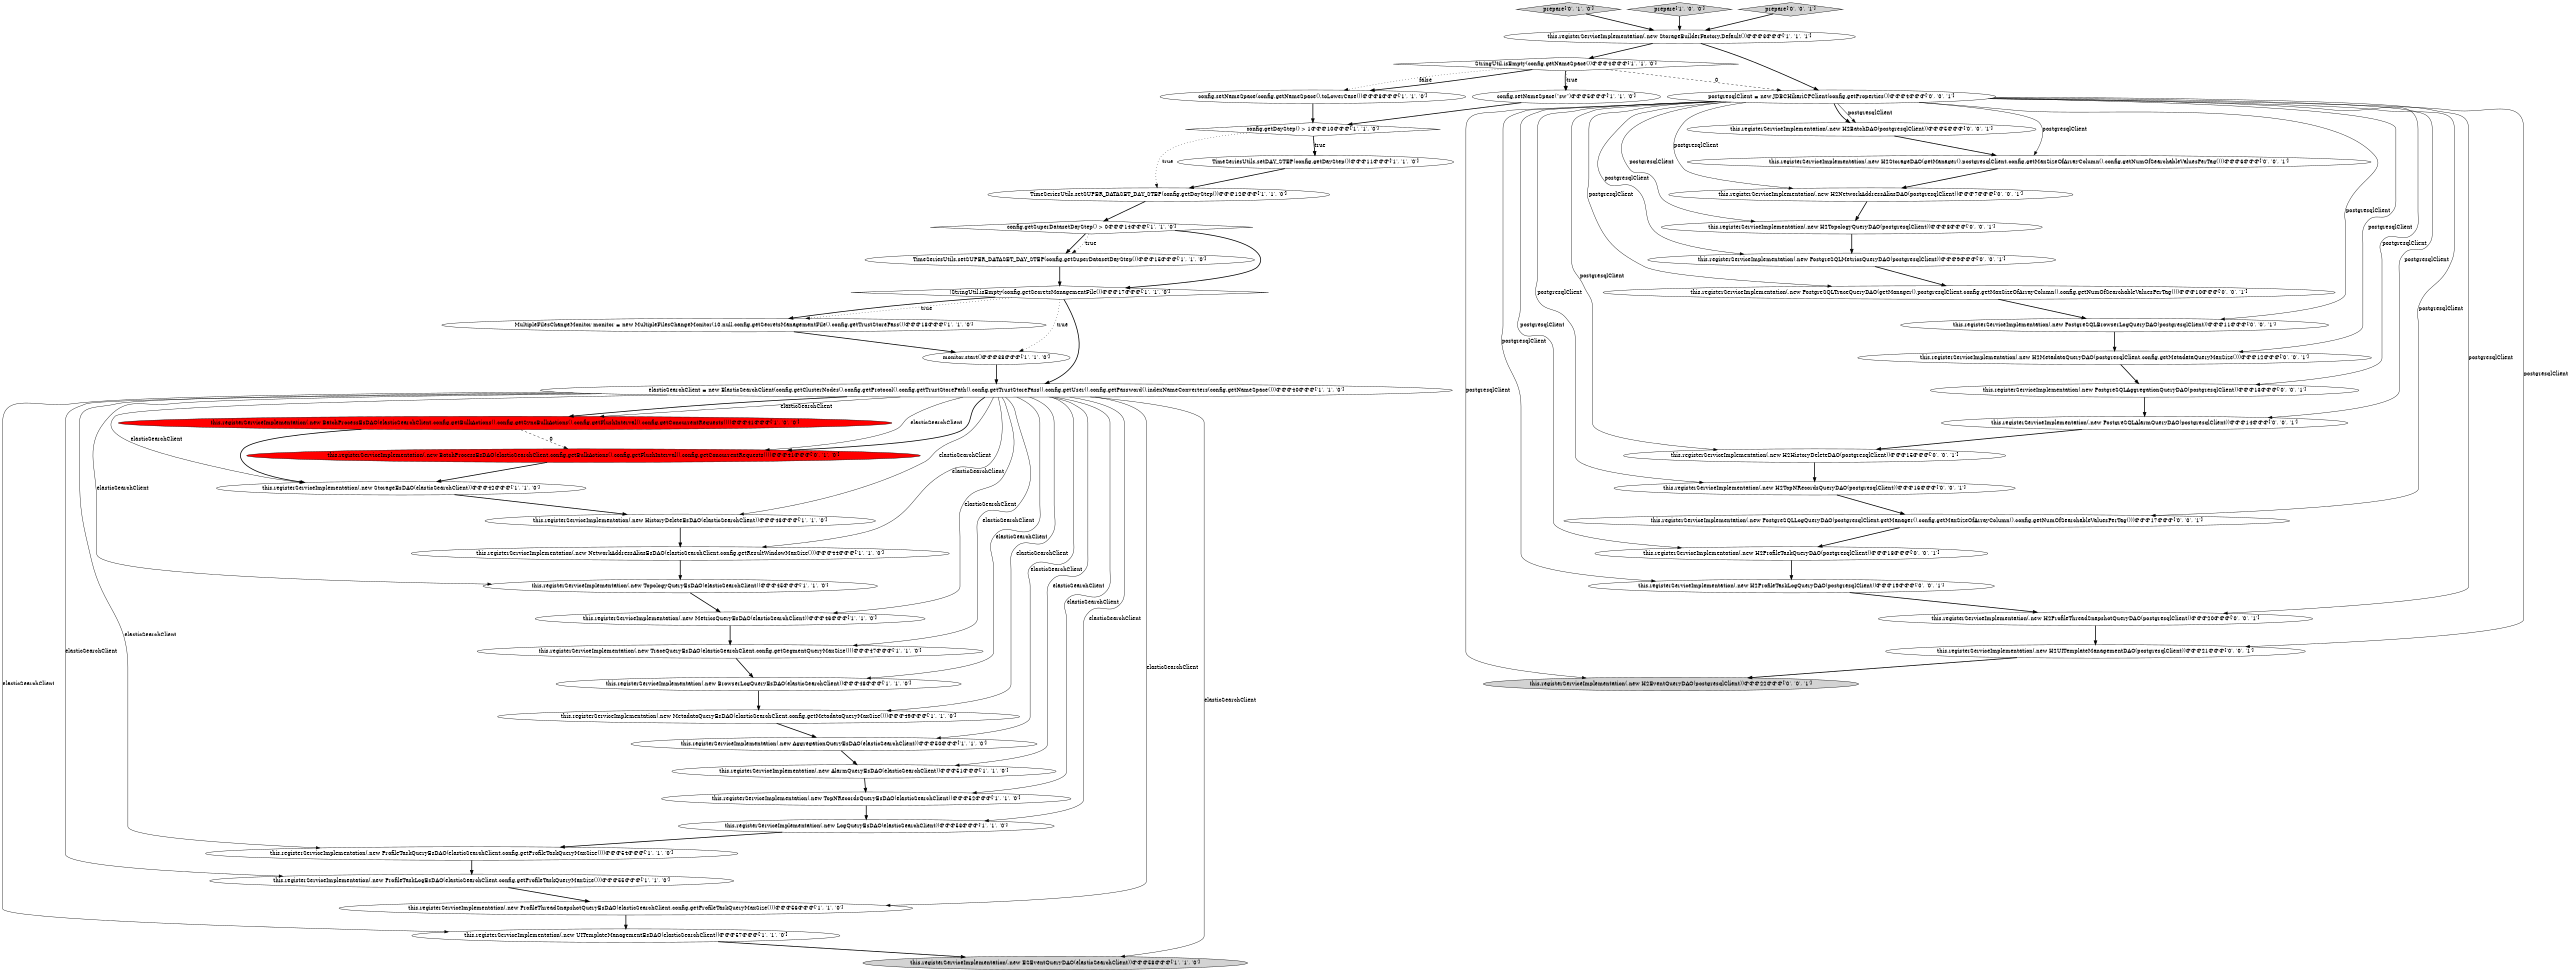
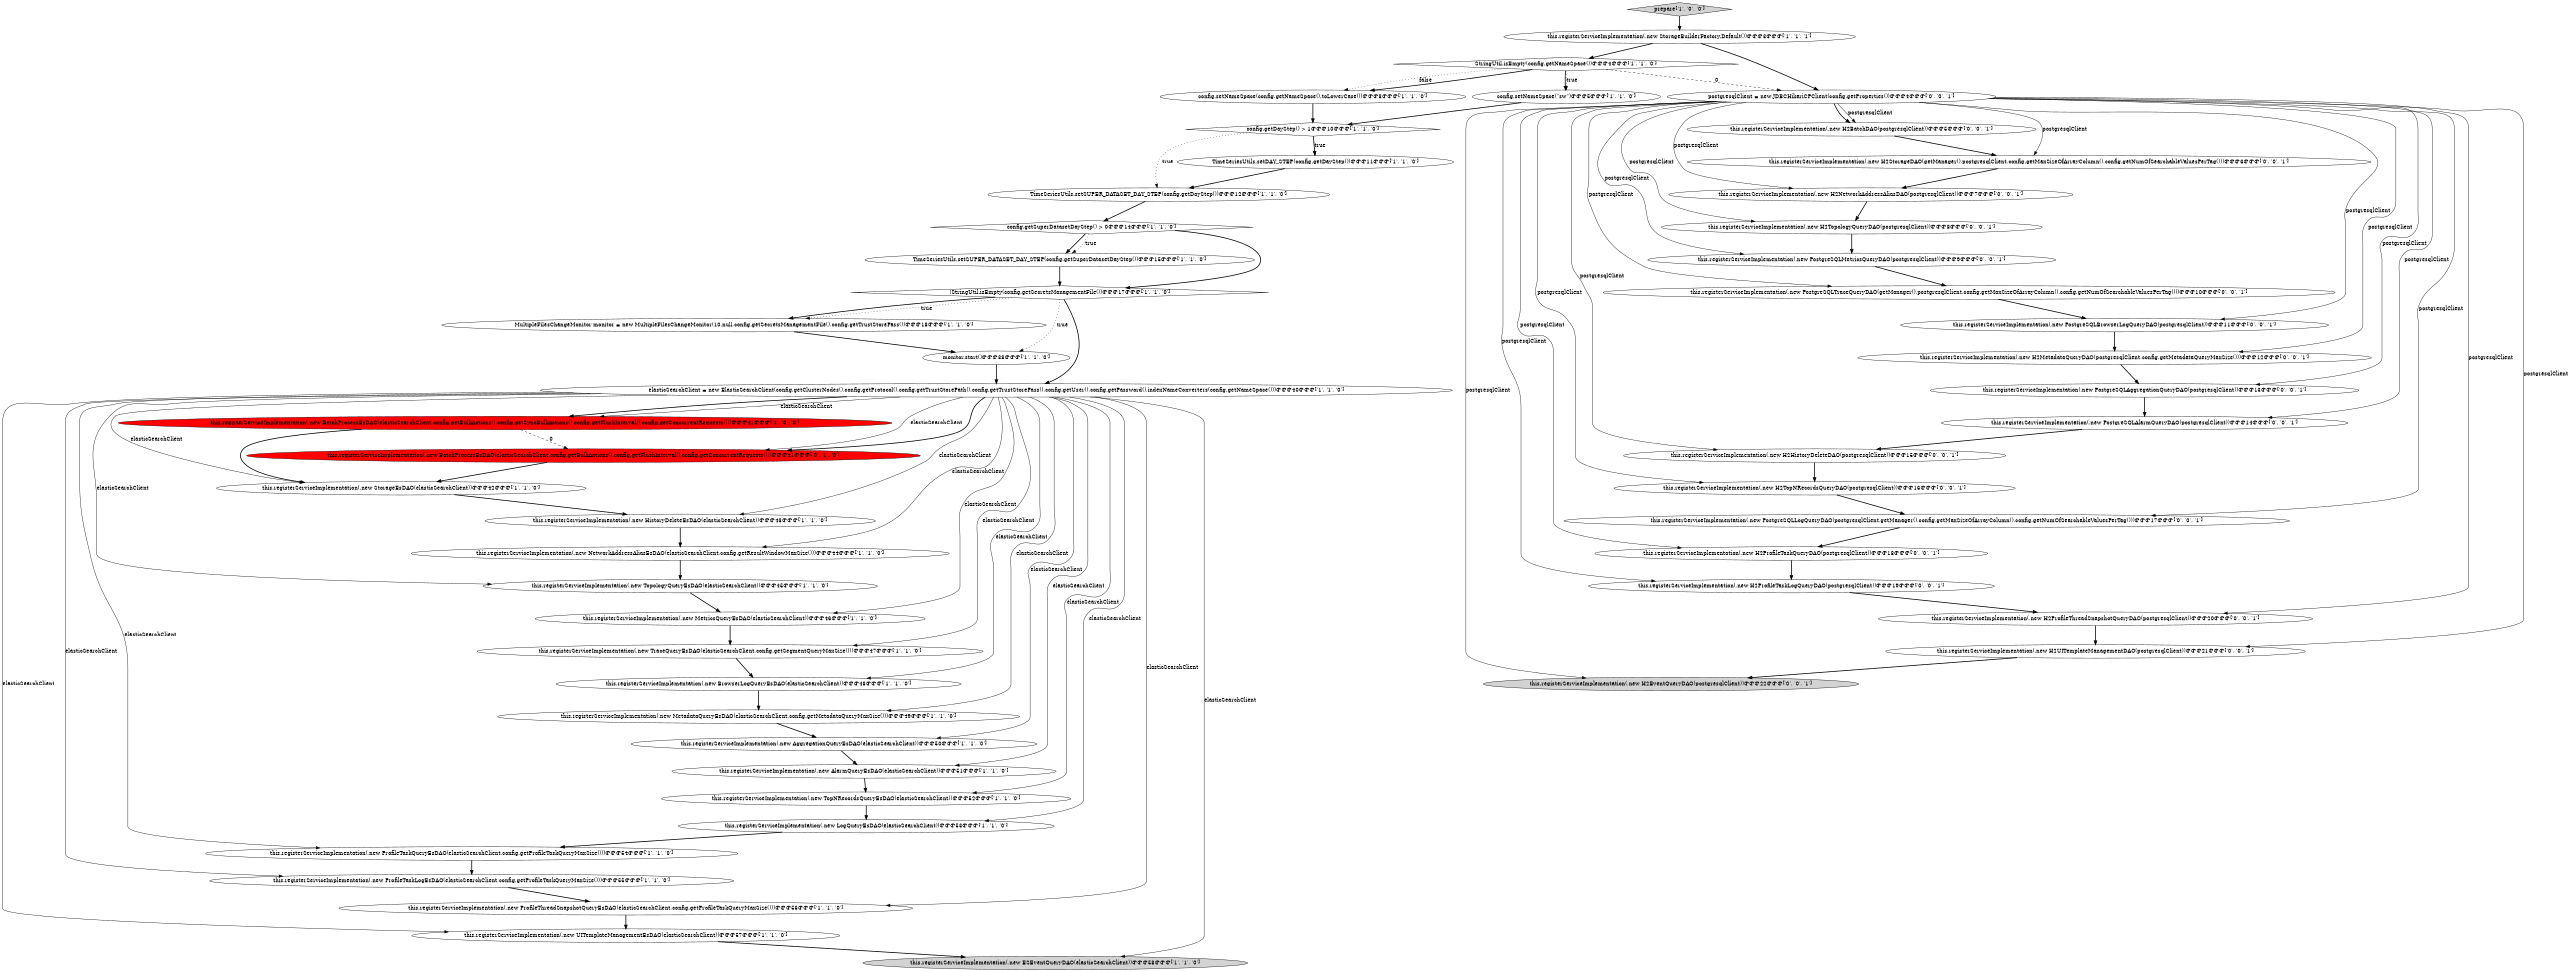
(1569, 9) -> none
(1791, 9) -> none
